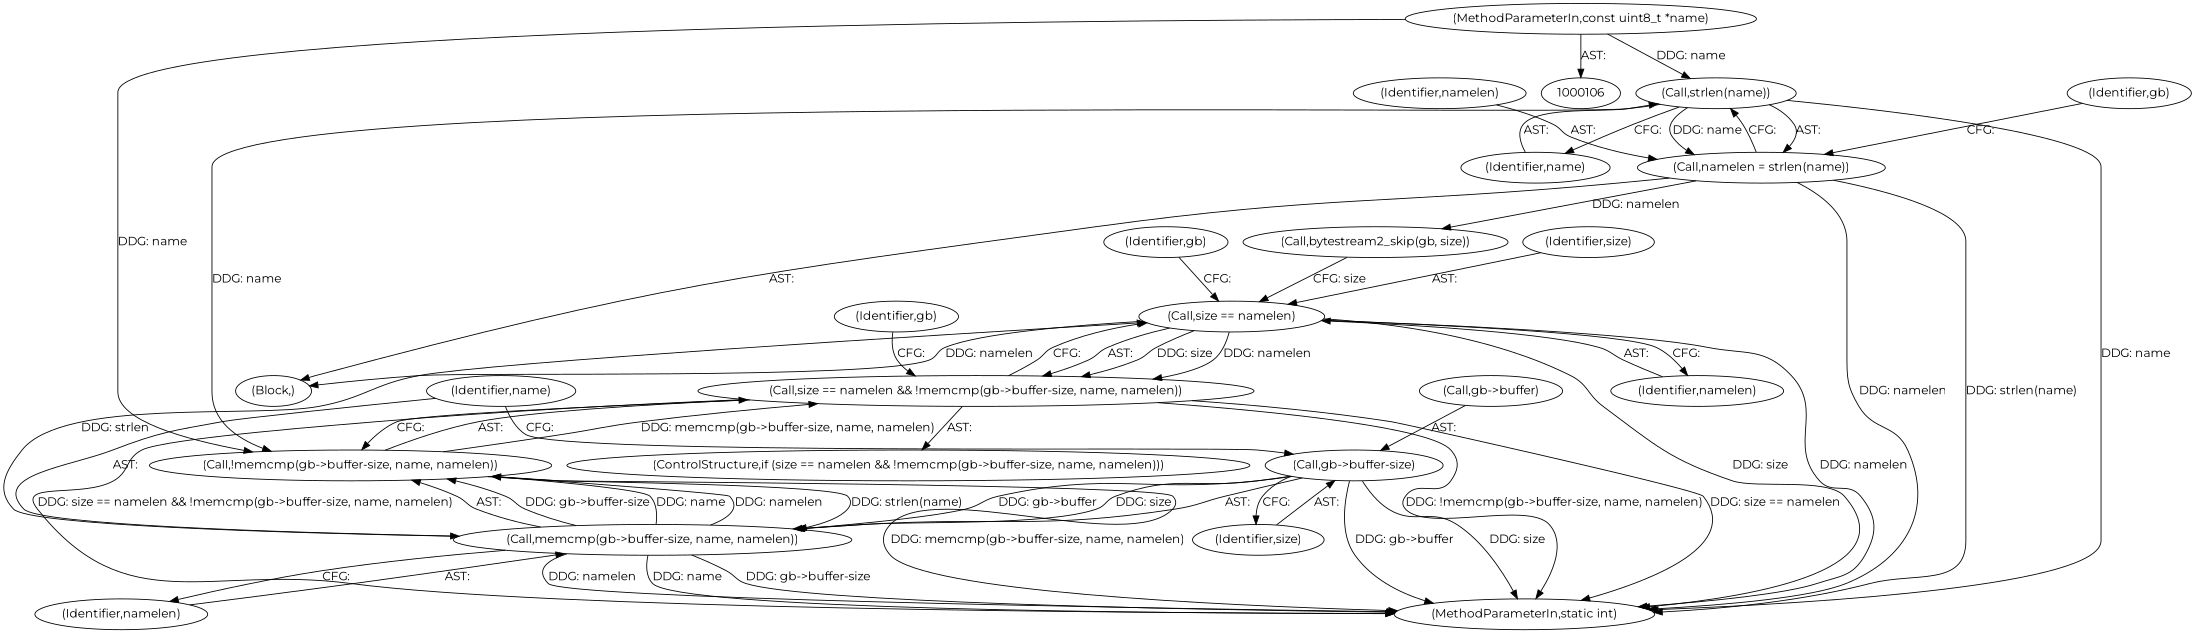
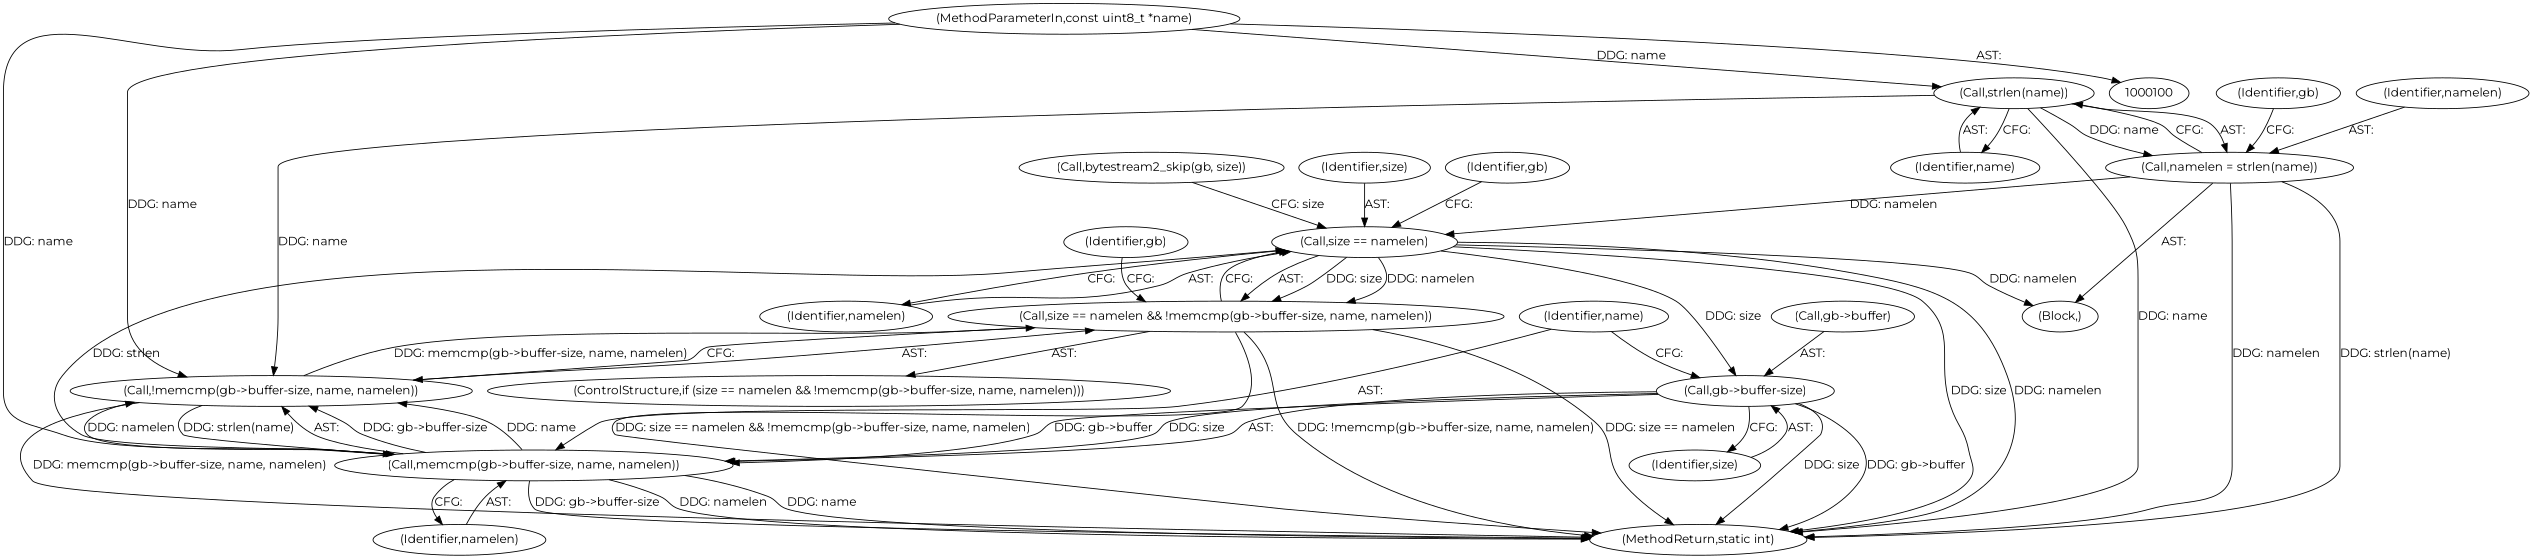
none -> (80, 35)
(1581, 93) -> (2149, 93)
(1573, 204) -> (1792, 205)
none -> (1603, 277)
(1524, 614) -> (1698, 540)
